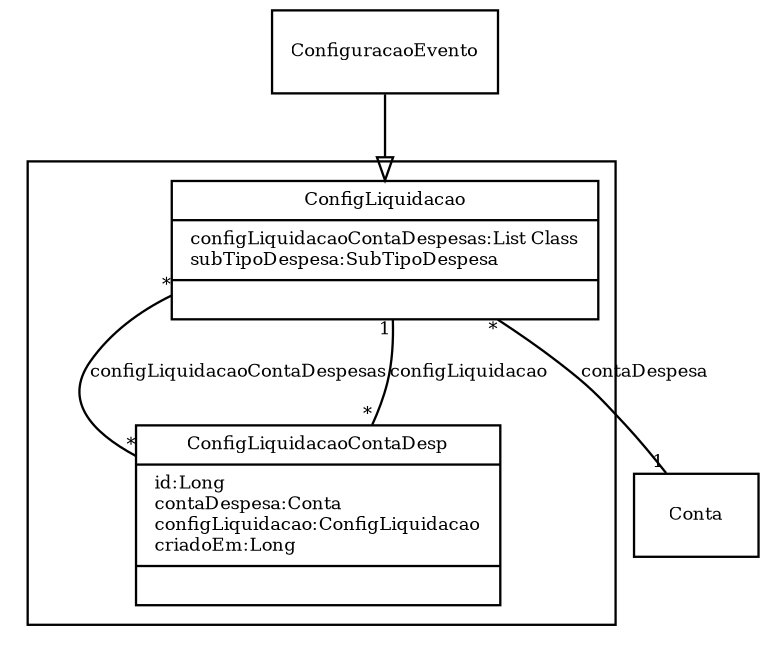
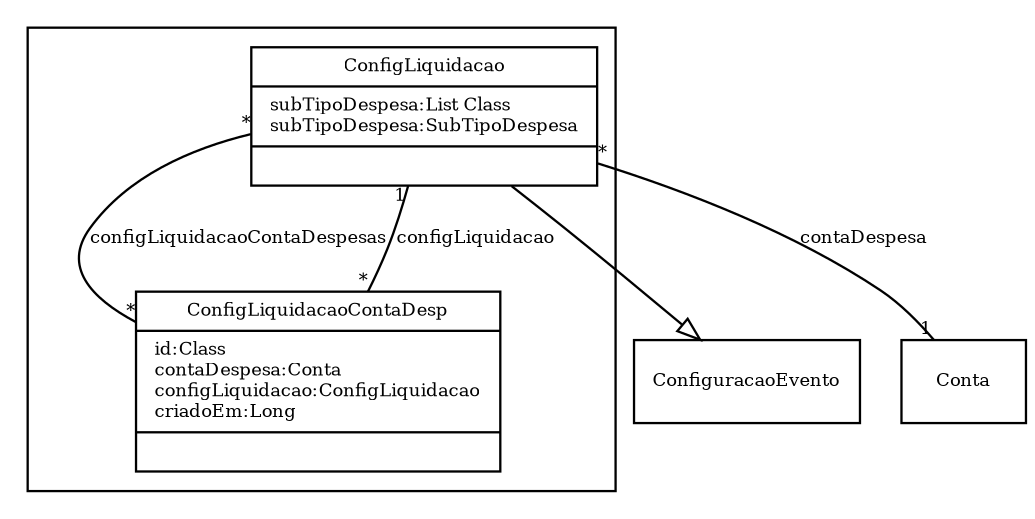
(385, 126) -> (597, 255)
(385, 239) -> (391, 105)
(190, 483) -> (190, 349)
